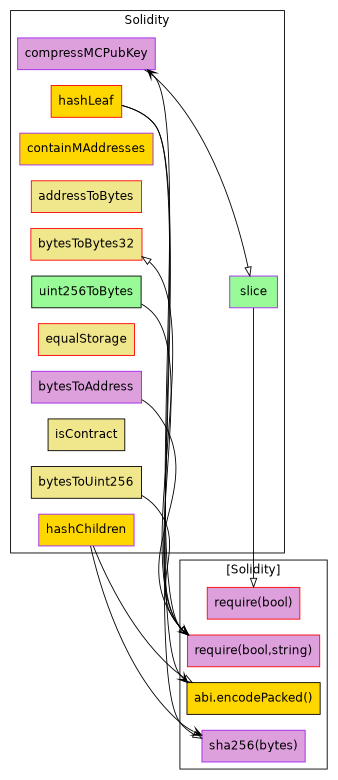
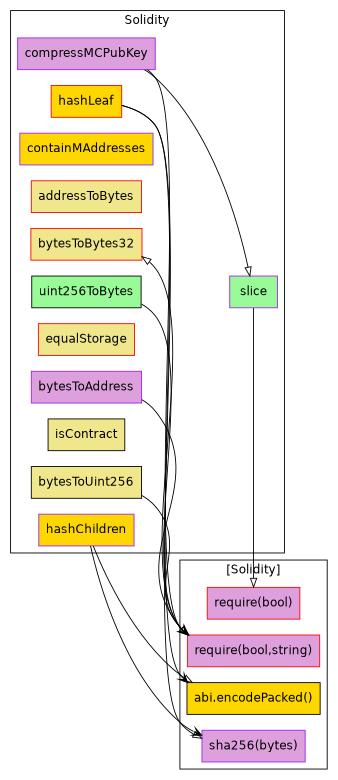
(167, 357) -> (167, 348)
